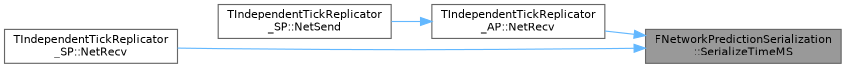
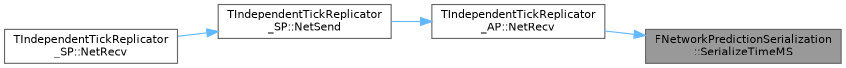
(406, 50) -> (192, 35)
